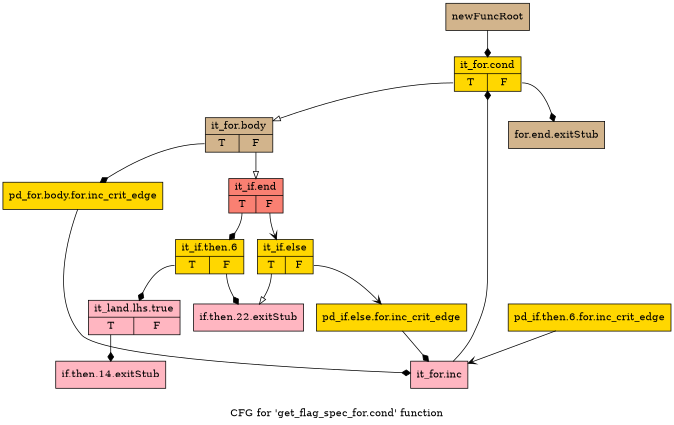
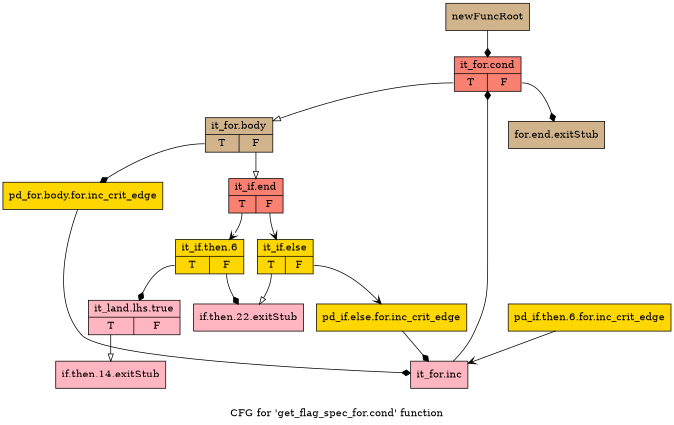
(488, 74) -> (488, 74)
(240, 223) -> (240, 223)
(111, 341) -> (111, 341)
